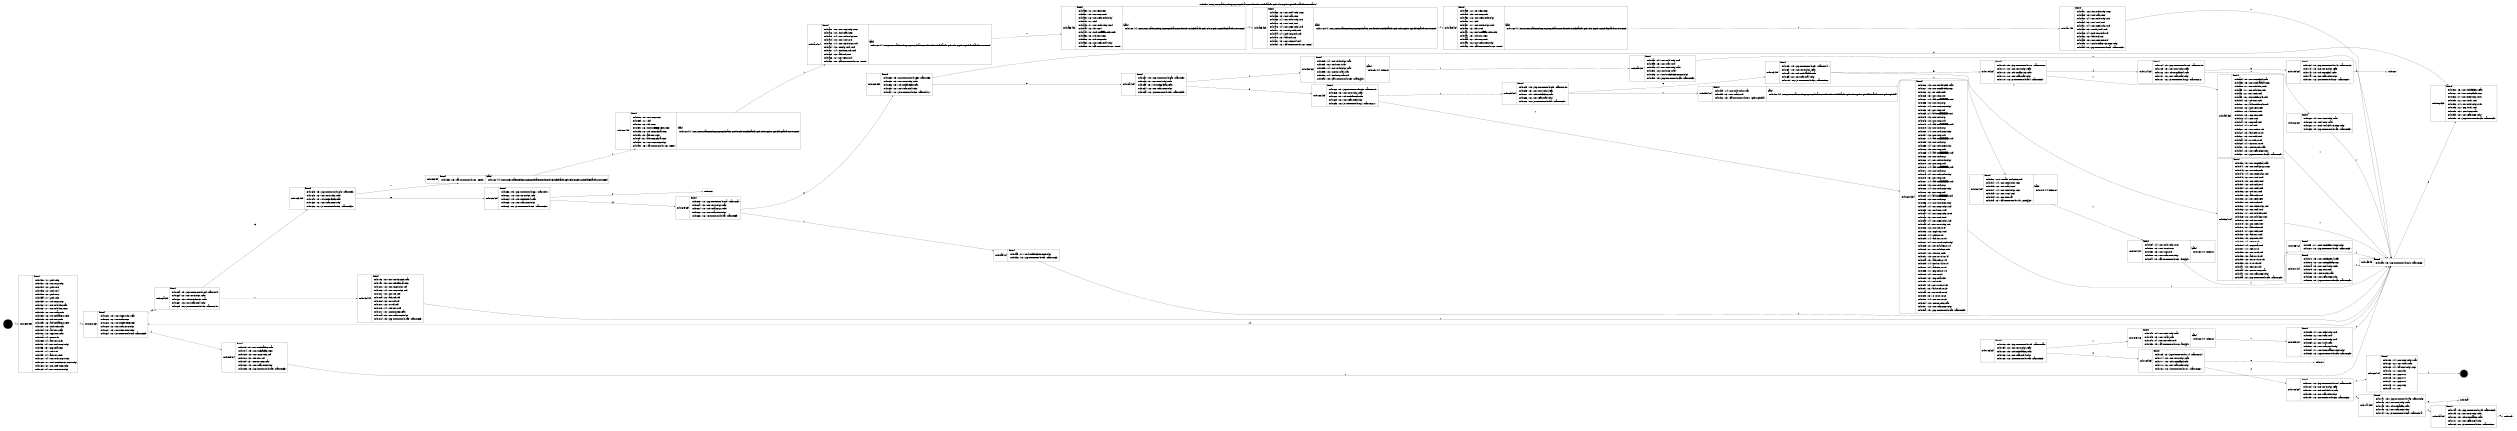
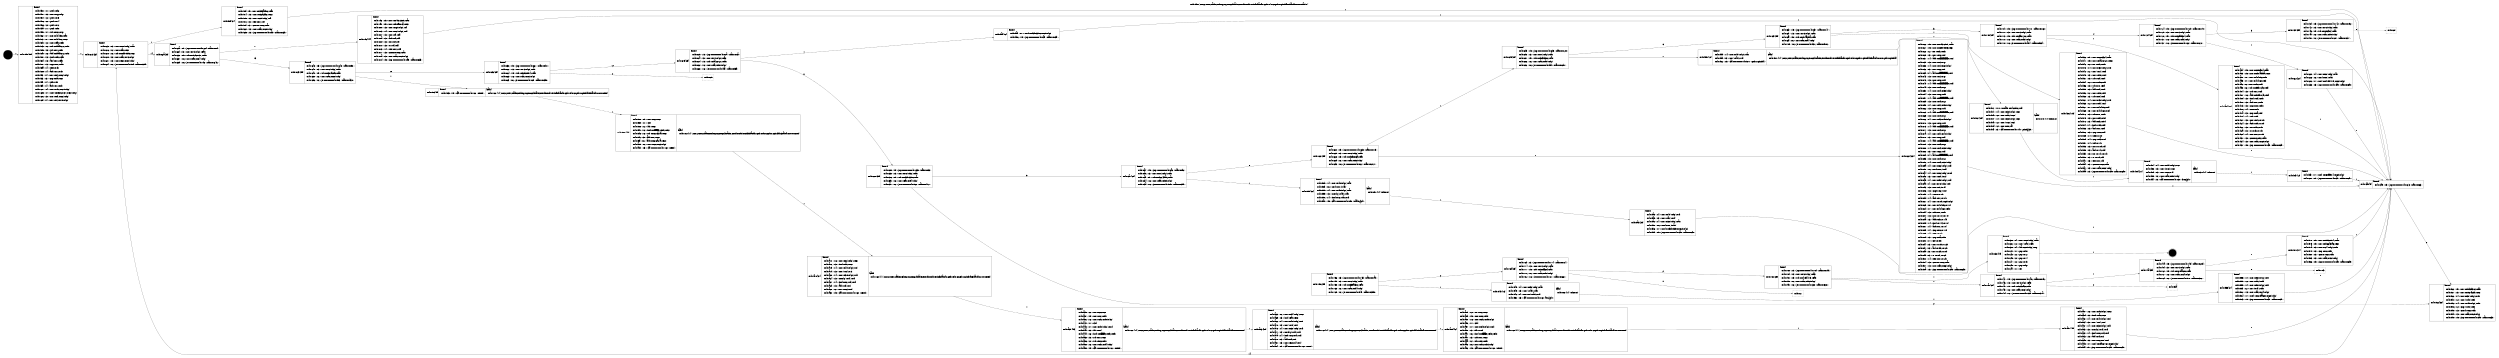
none -> (2246, 260)
